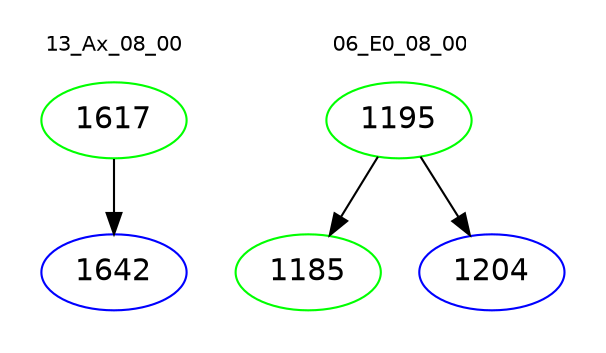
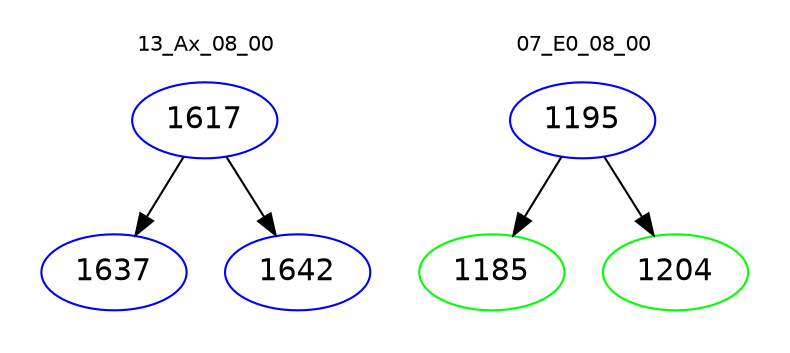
(400, 45) -> (584, 45)
(114, 120) -> (205, 120)
(399, 120) -> (583, 120)
none -> (114, 272)
(492, 272) -> (676, 272)
